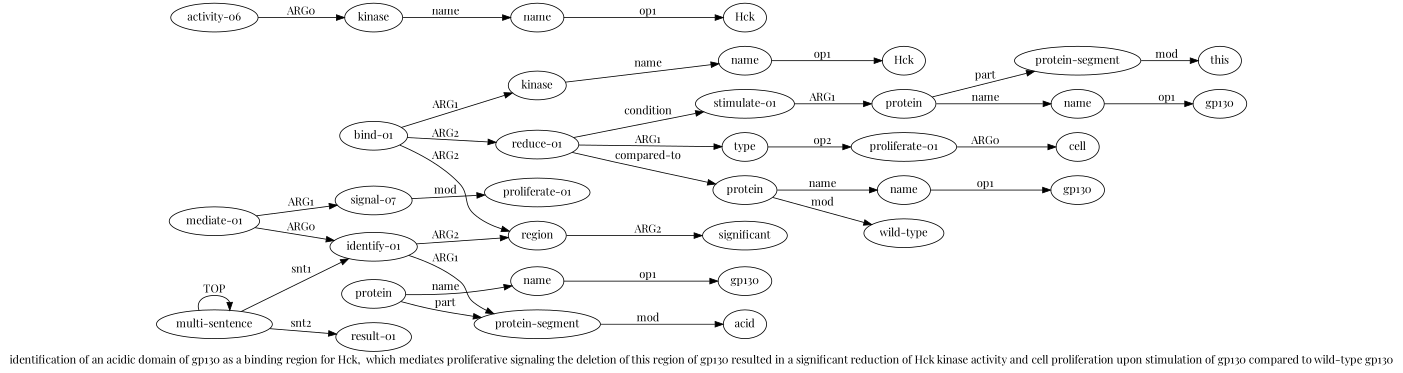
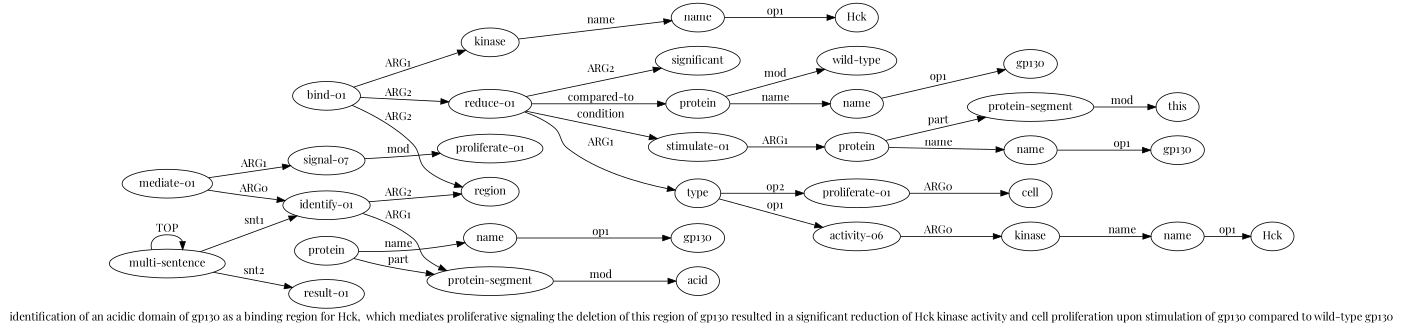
none -> (767, 212)
(630, 236) -> (590, 83)
